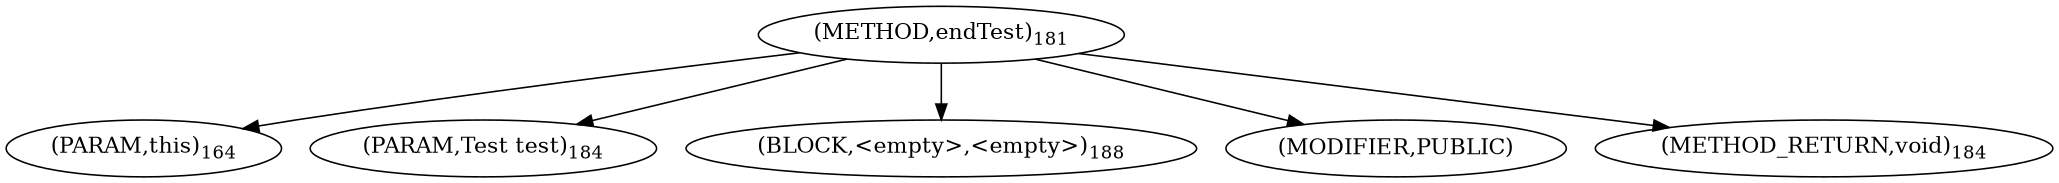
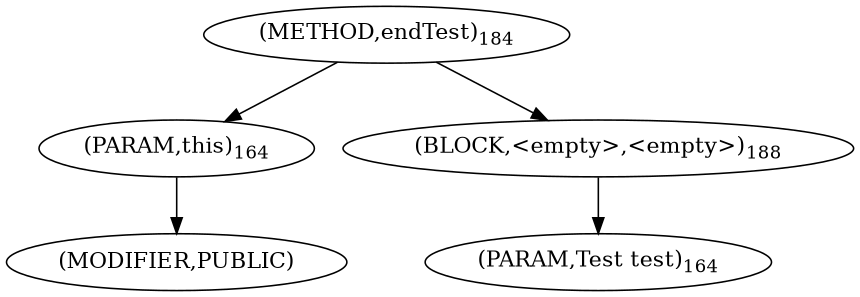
(1051, 32) -> (496, 32)
(720, 90) -> (598, 198)
(1162, 90) -> (177, 198)
(586, 146) -> (701, 260)
(1824, 148) -> none
